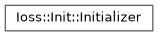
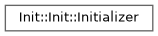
(79, 18) -> (79, 18)
